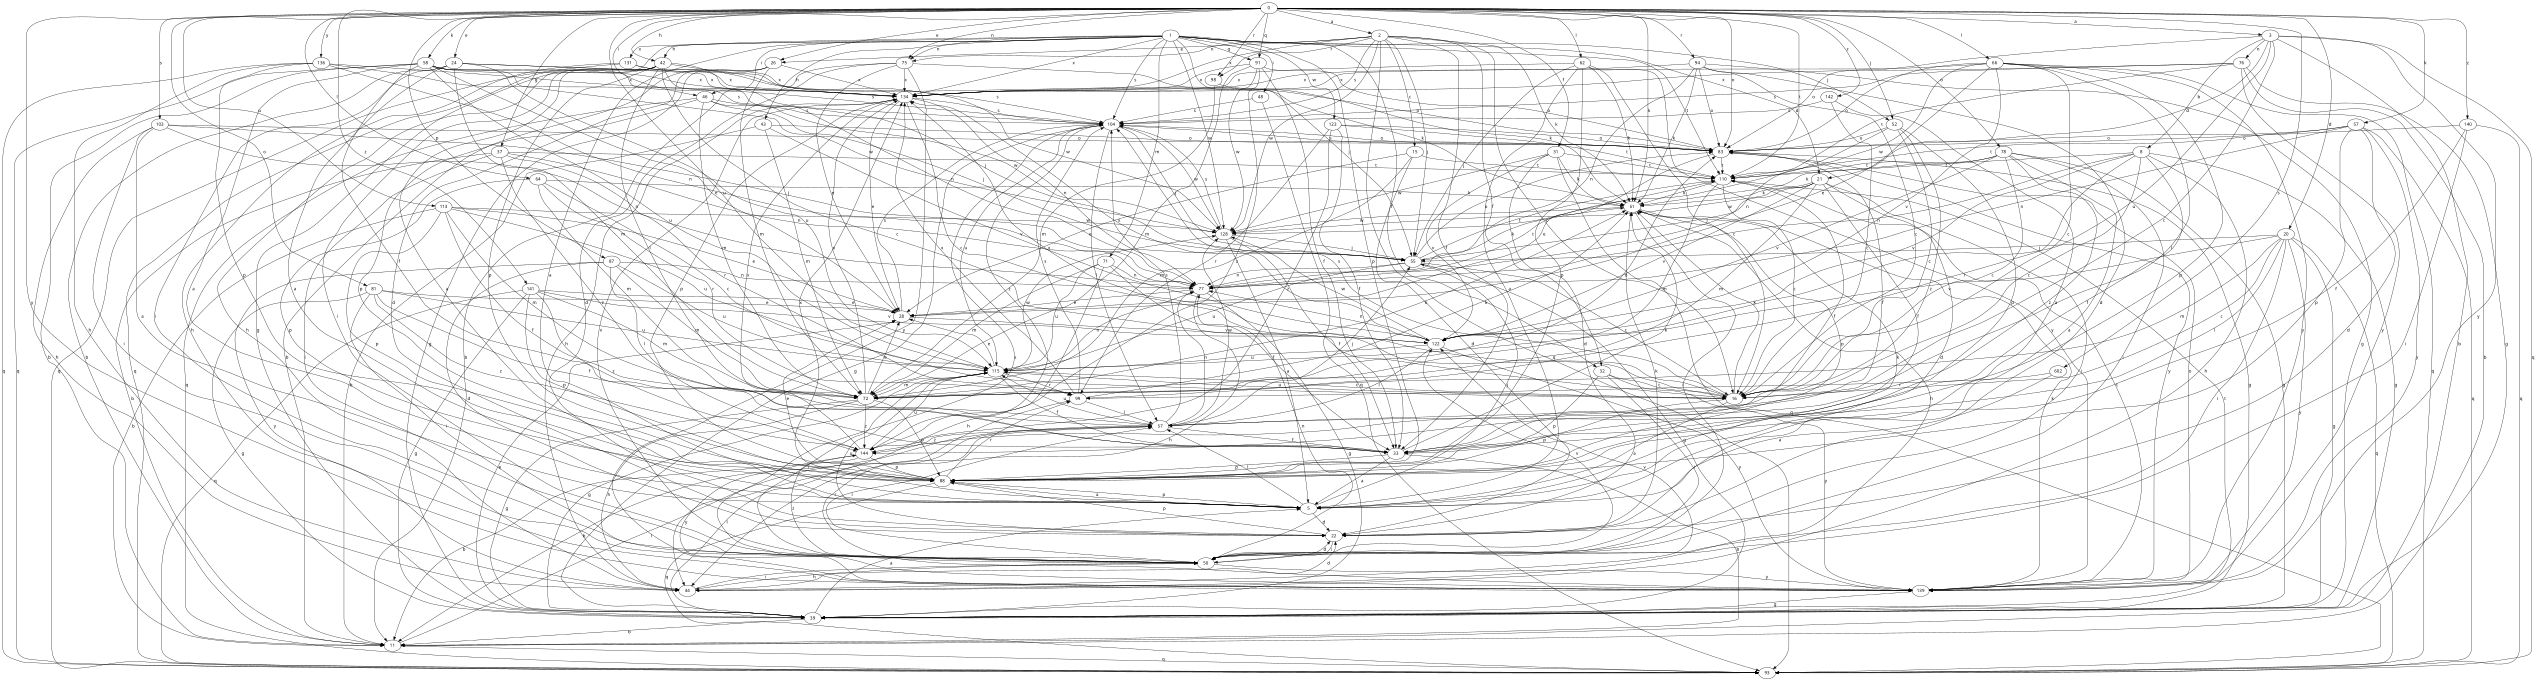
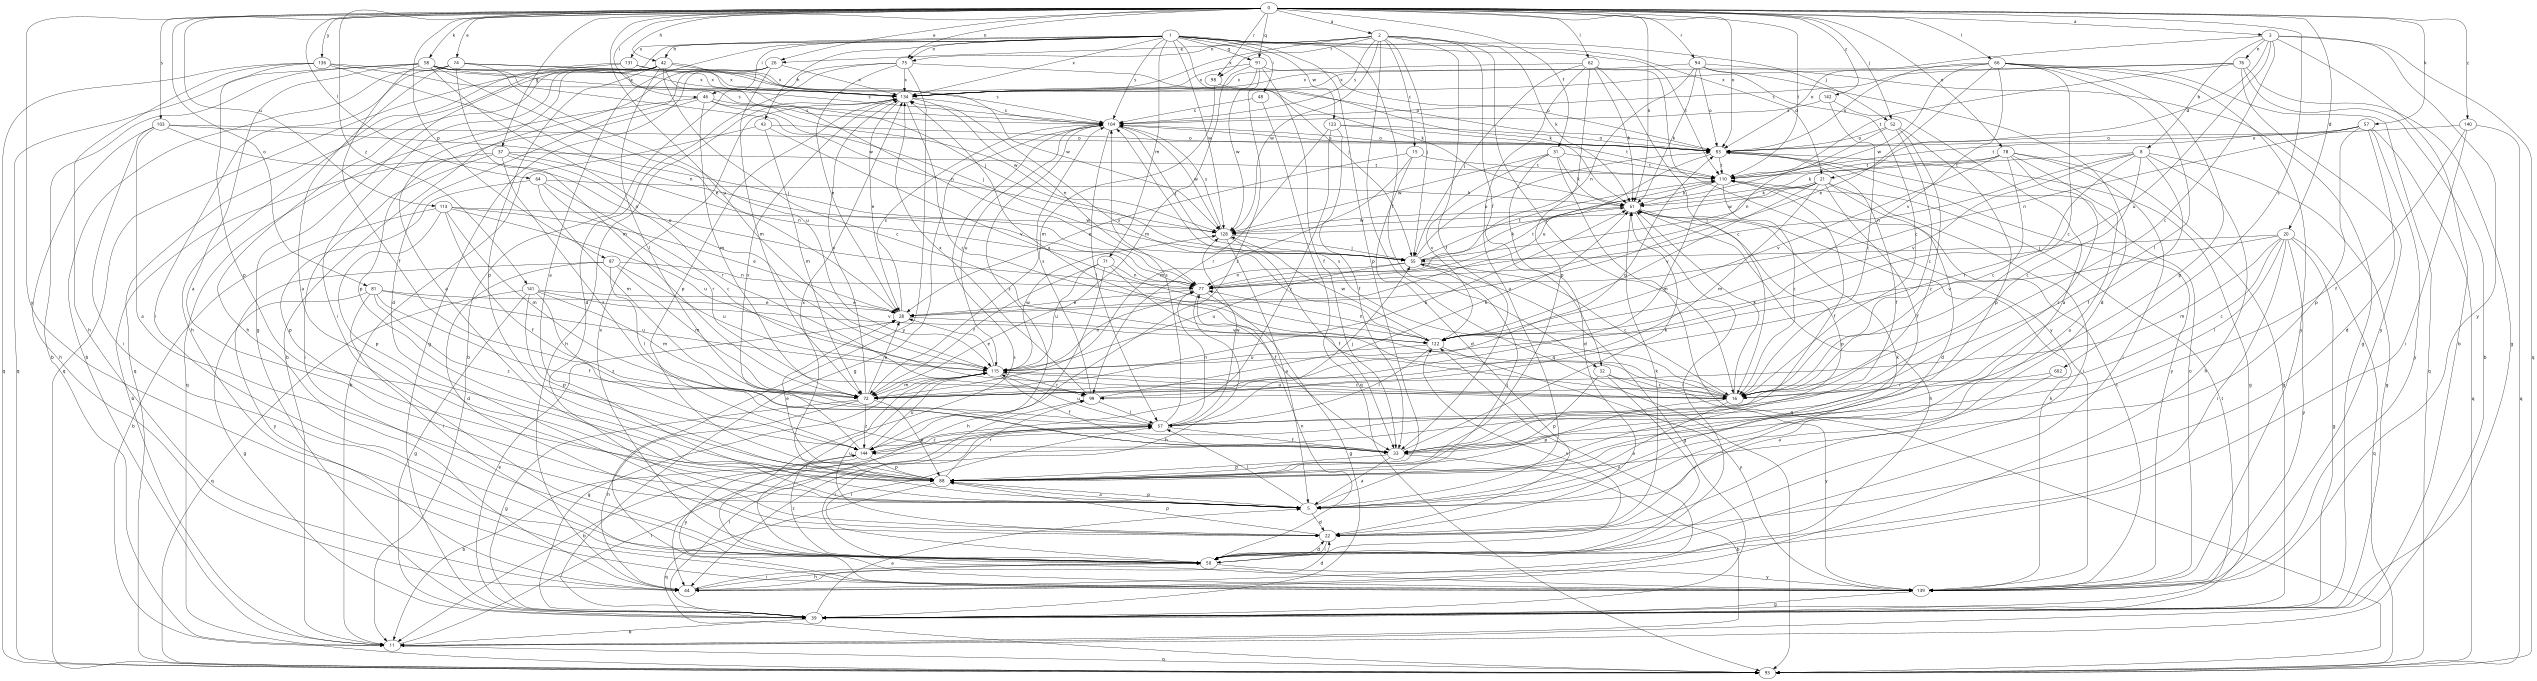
(974, 330) -> (974, 330)
